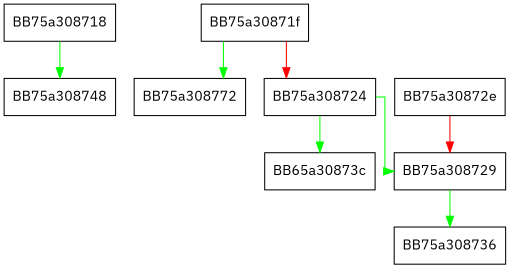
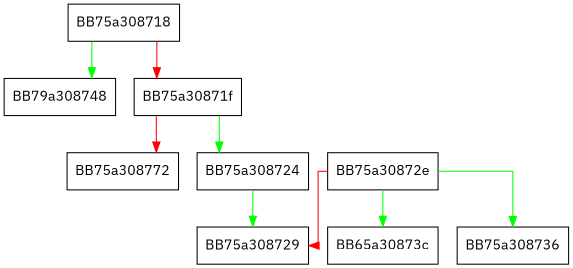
none -> (157, 55)
(223, 55) -> (156, 129)
(286, 55) -> (219, 129)
(60, 97) -> (60, 97)
(320, 129) -> (383, 203)
(450, 203) -> (498, 171)
